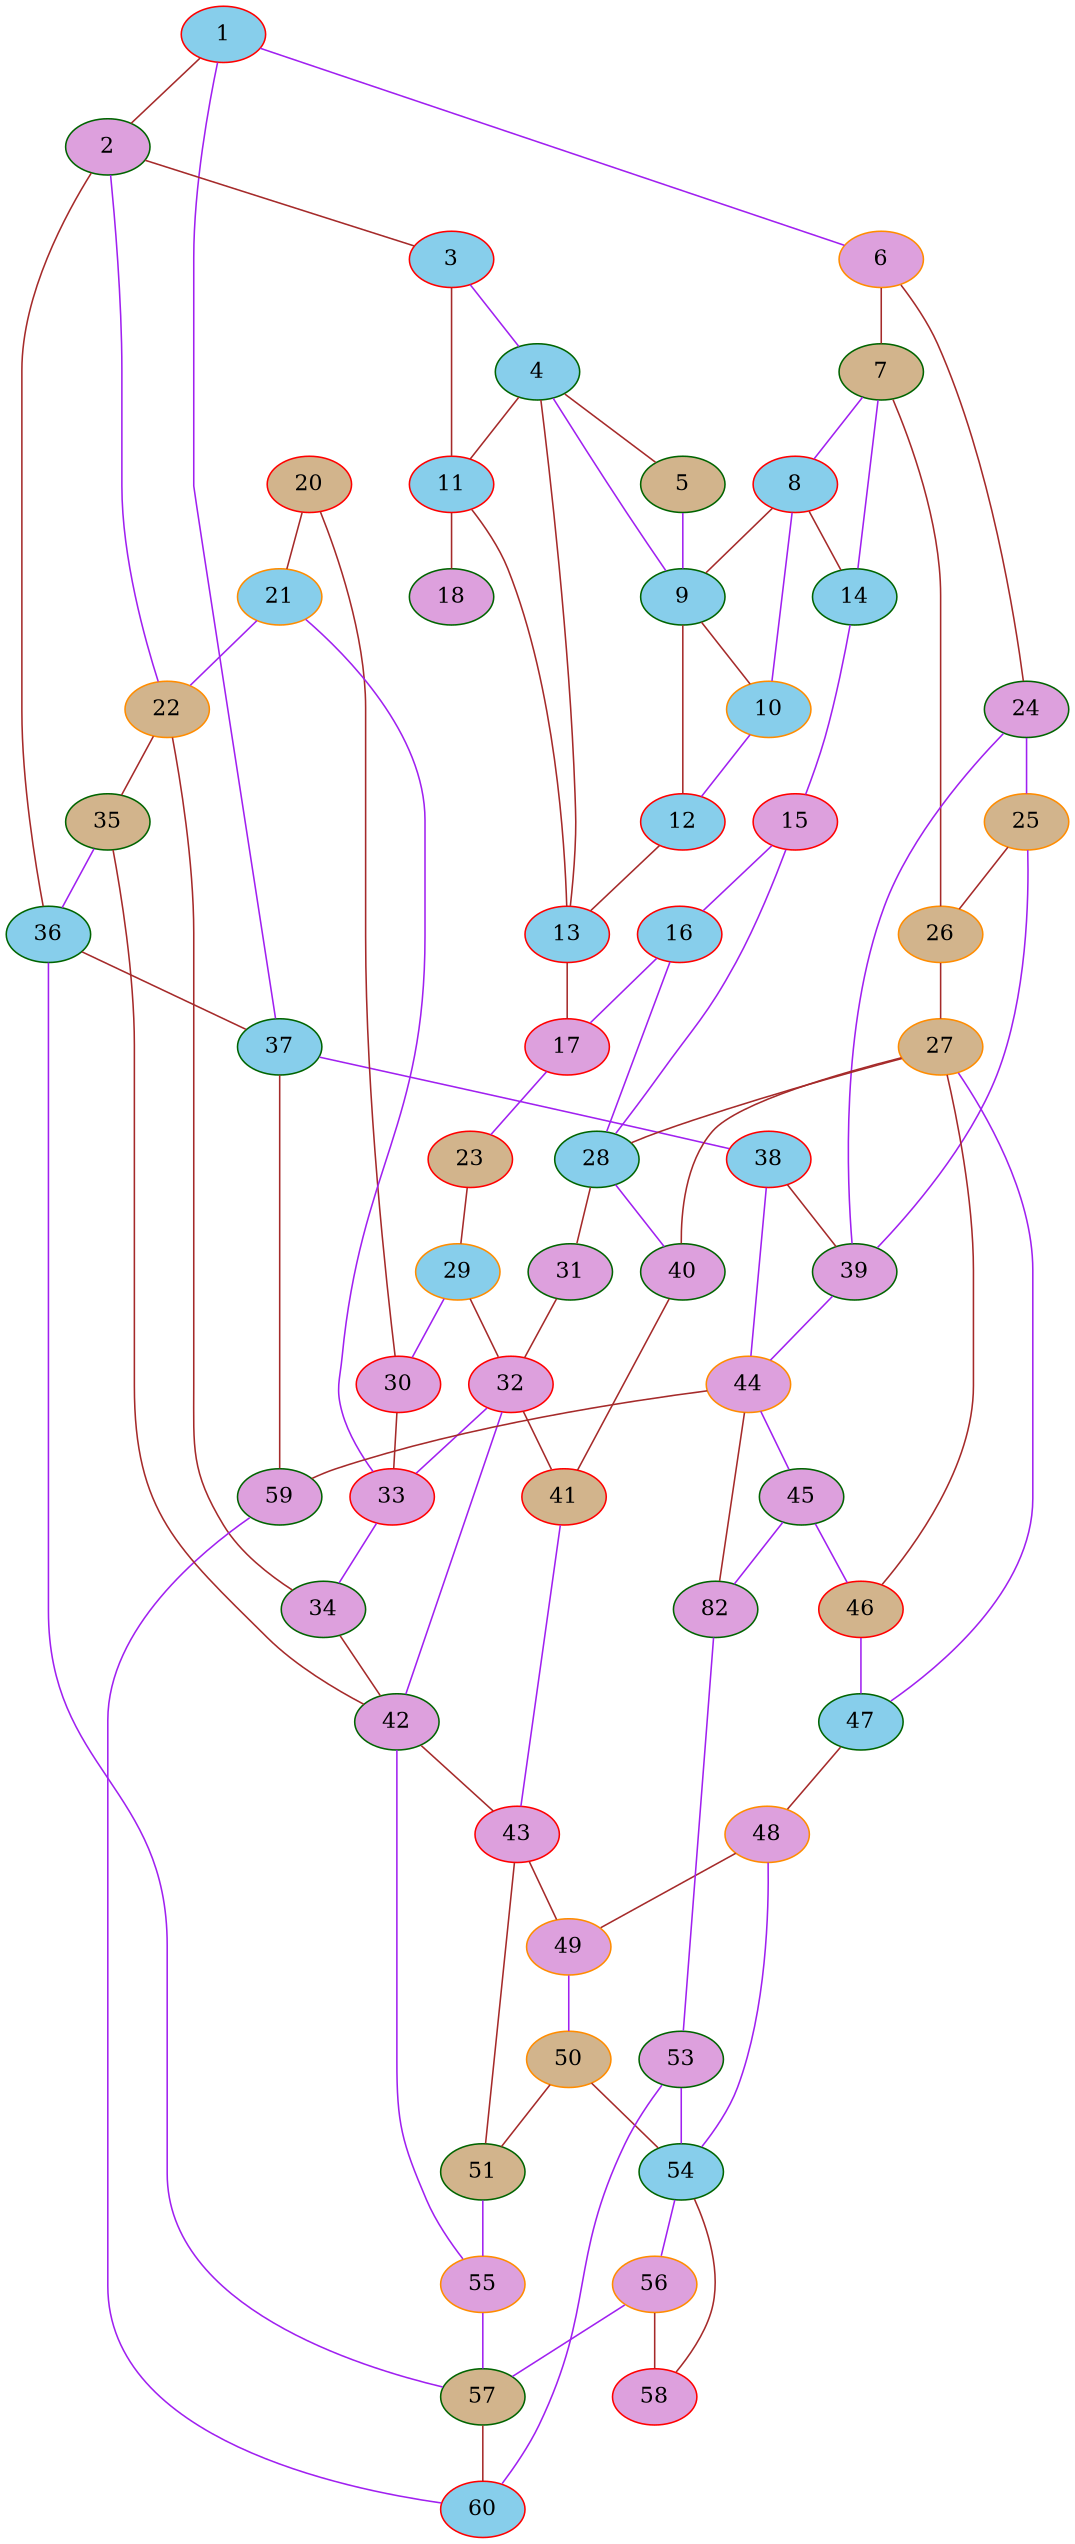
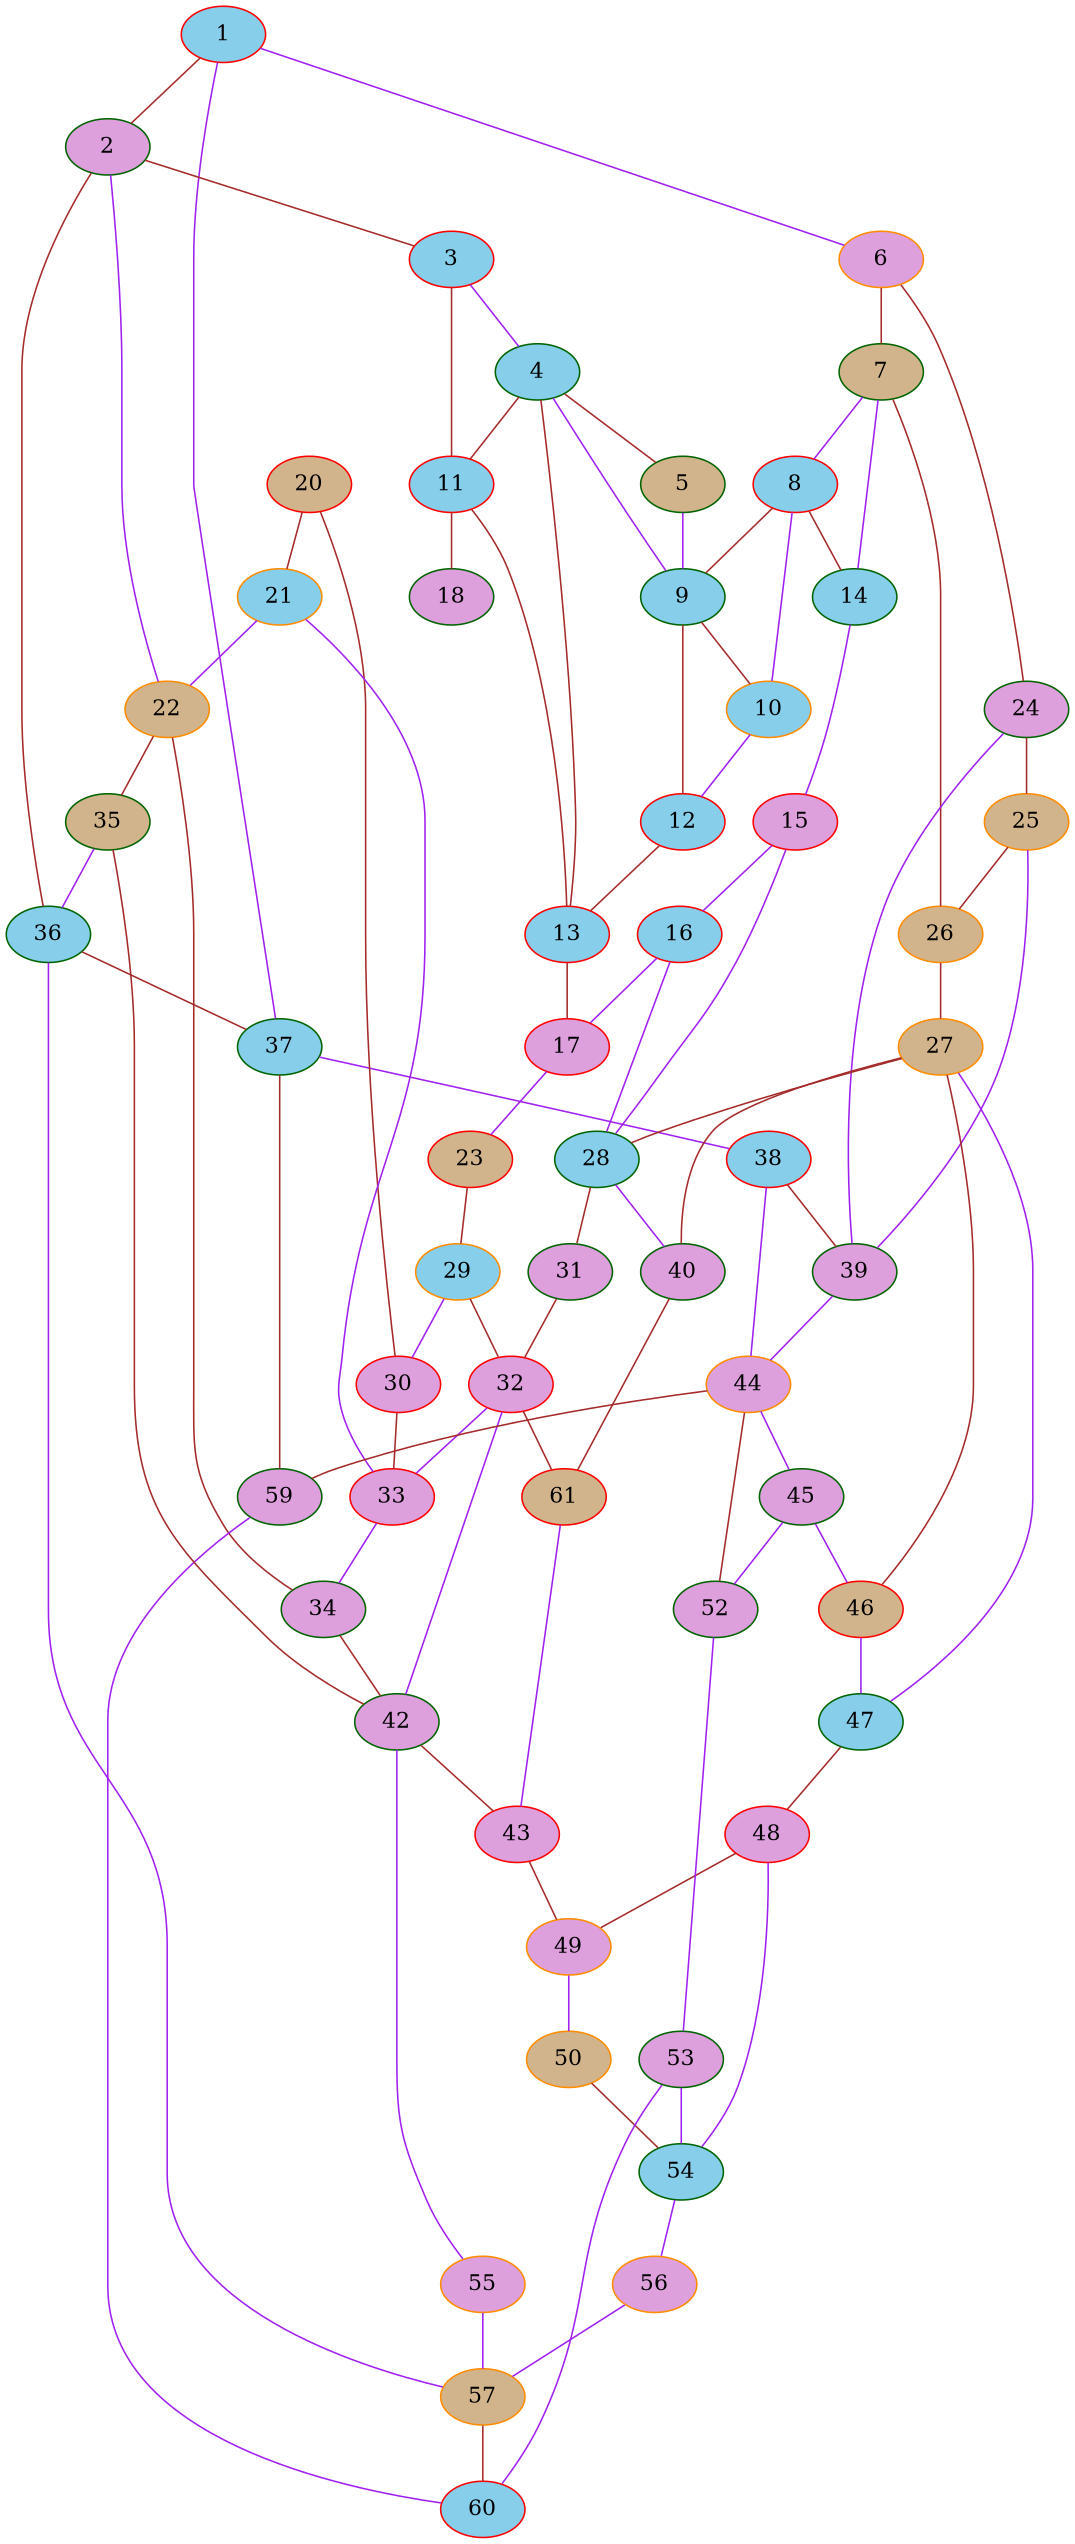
(1027, 766) -> (1027, 766)
(564, 1497) -> (564, 1497)
(716, 1609) -> (716, 1609)
(767, 1834) -> (767, 1834)
(483, 2172) -> none
(483, 2397) -> (483, 2397)
(655, 2397) -> none
